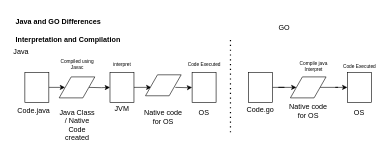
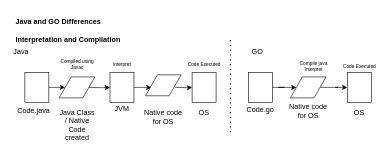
(285, 27) -> (258, 51)
